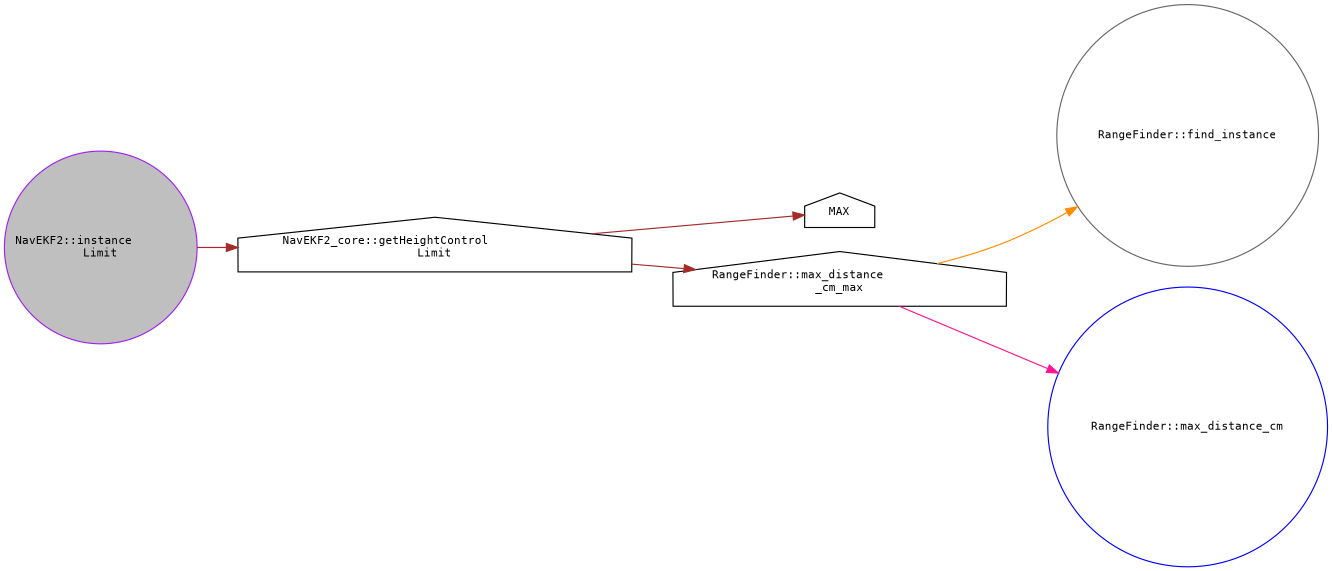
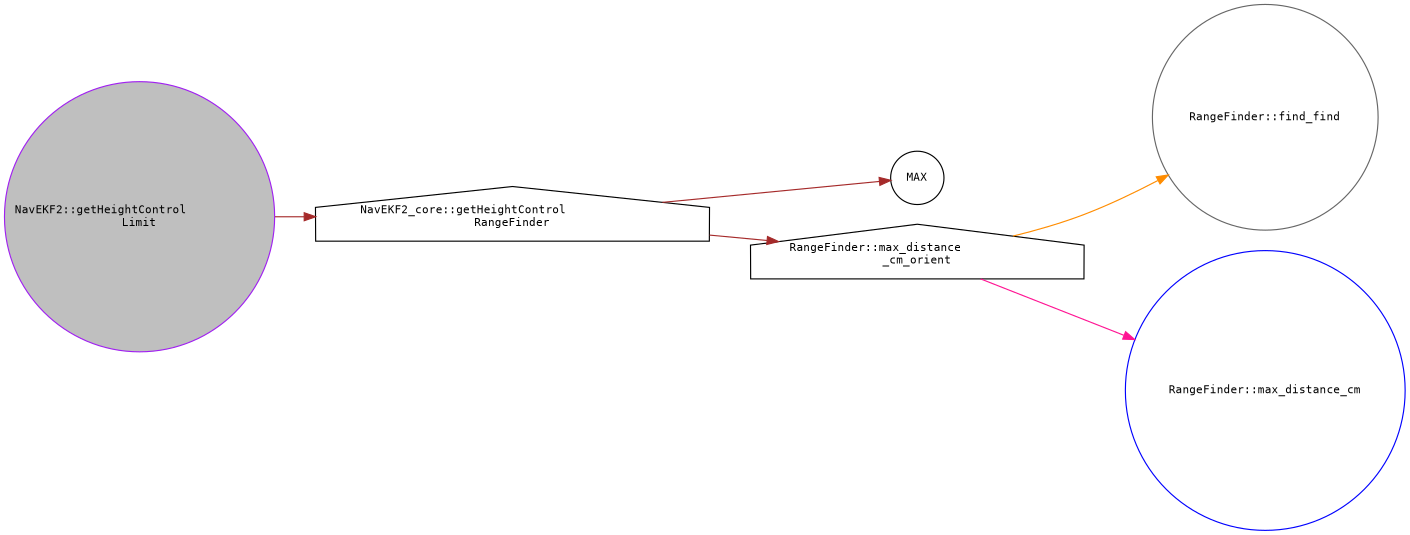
(1188, 135) -> (1265, 117)
(840, 212) -> (917, 178)
(101, 247) -> (140, 217)
(435, 247) -> (513, 217)
(840, 282) -> (917, 254)
